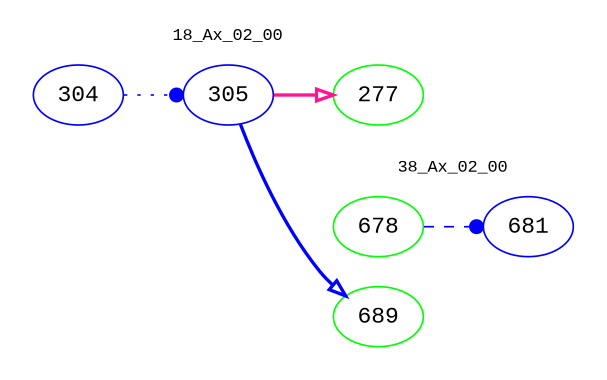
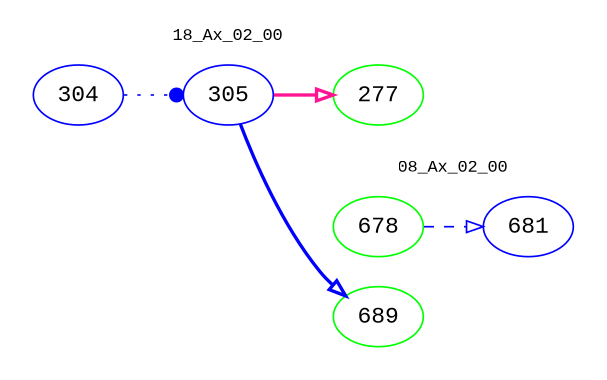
(453, 168) -> (453, 168)
(447, 227) -> (445, 227)
